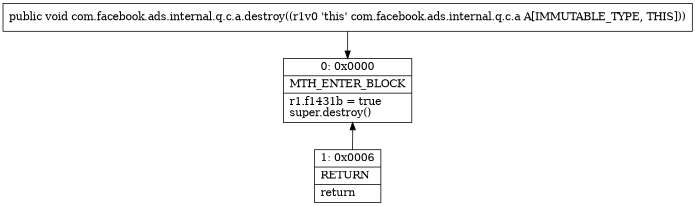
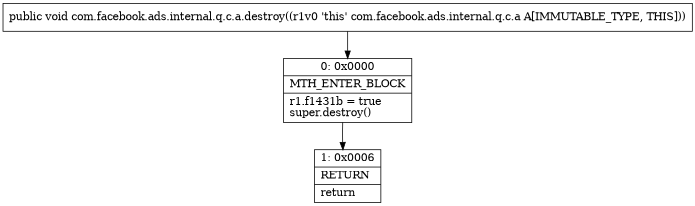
(353, 140) -> (343, 132)
